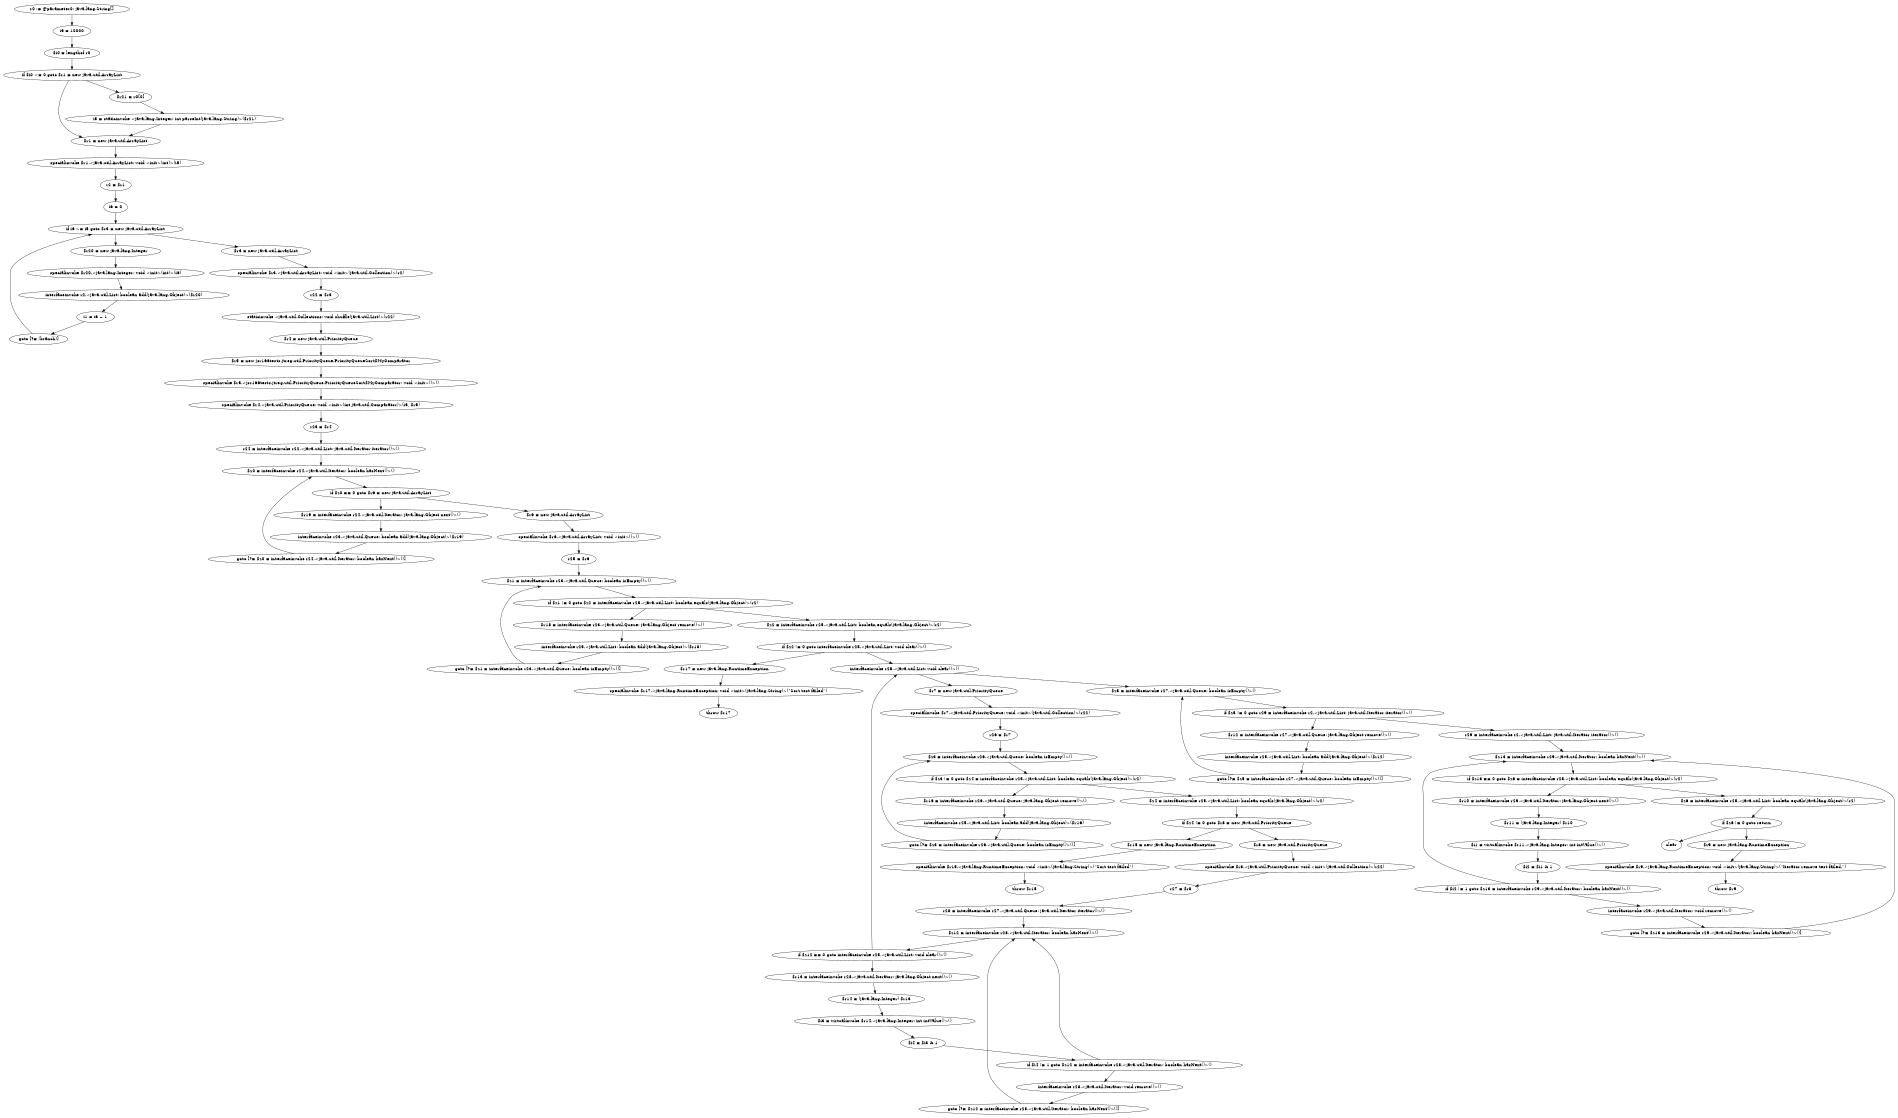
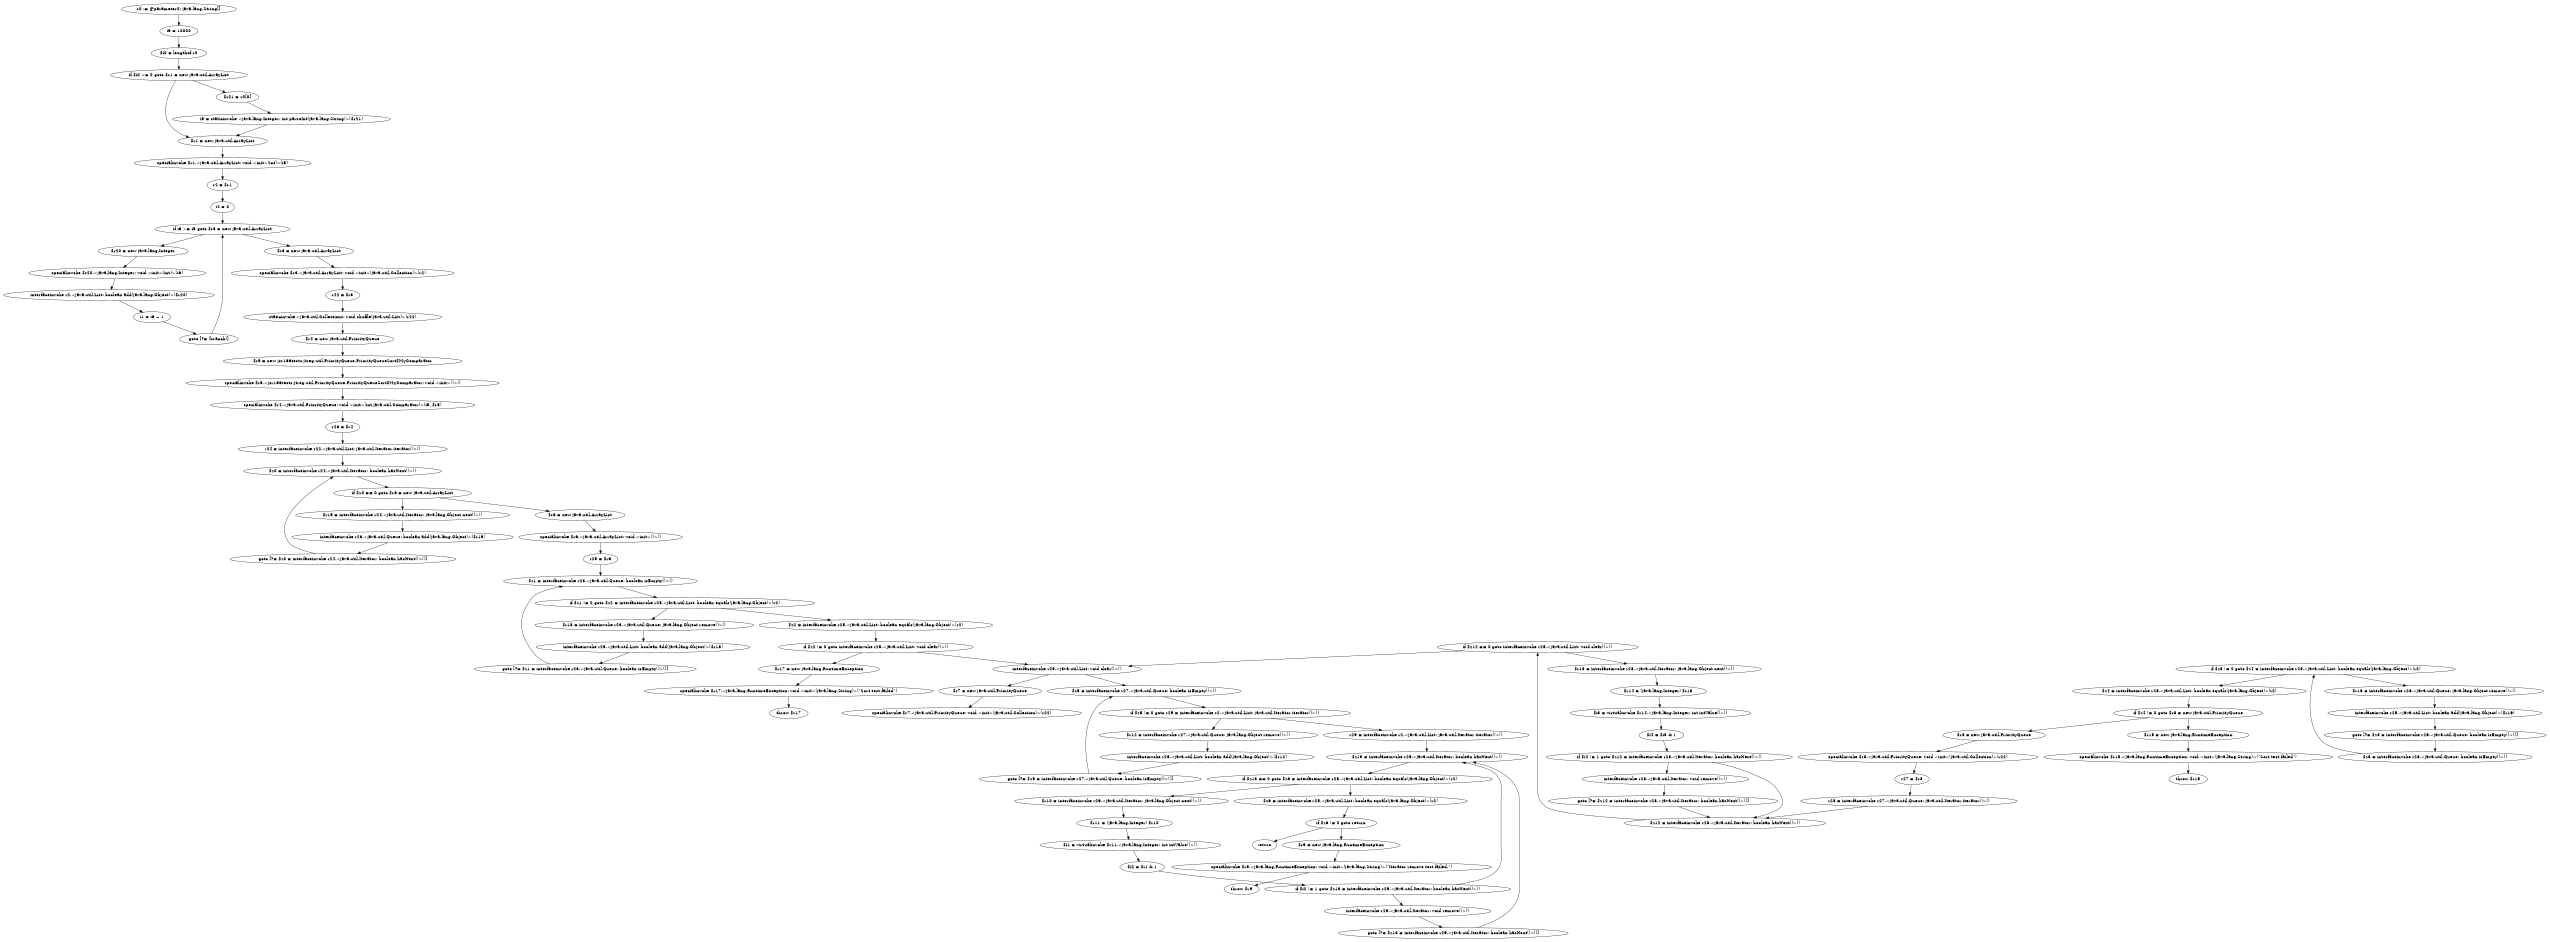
(116, 207) -> (223, 207)
(1000, 735) -> none
(1672, 845) -> (1265, 845)
